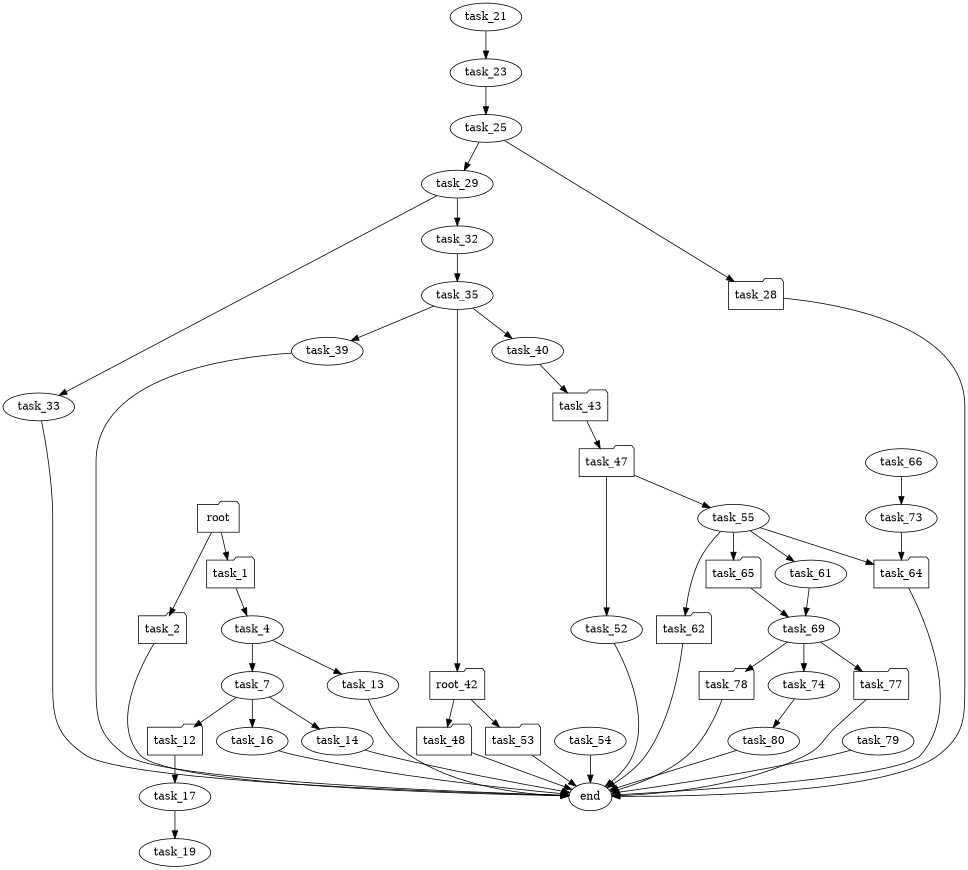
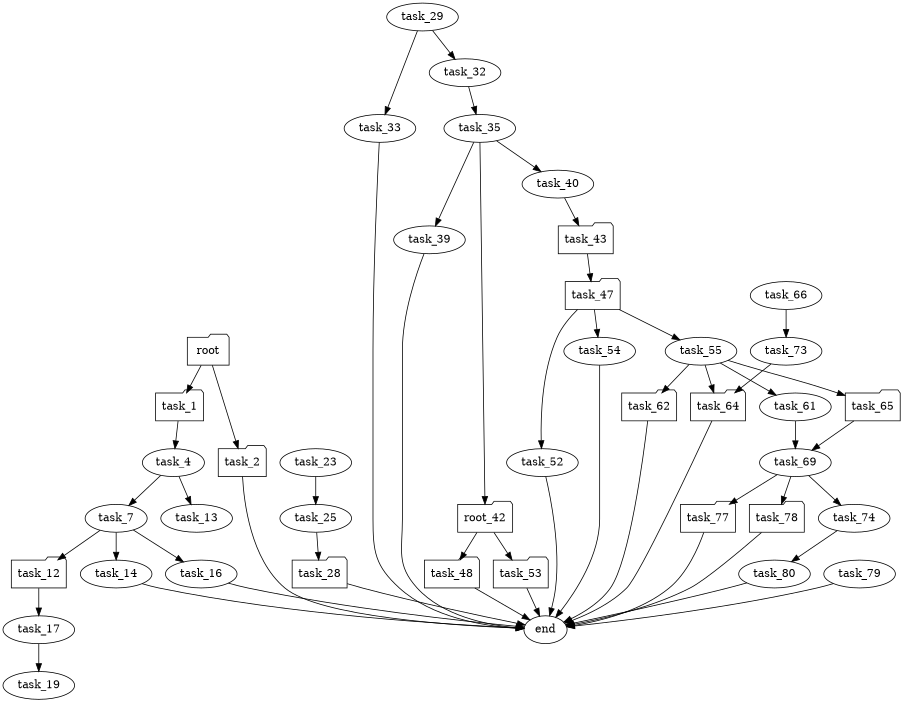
(486, 17) -> none
(473, 153) -> none
none -> (596, 320)
(449, 775) -> none
